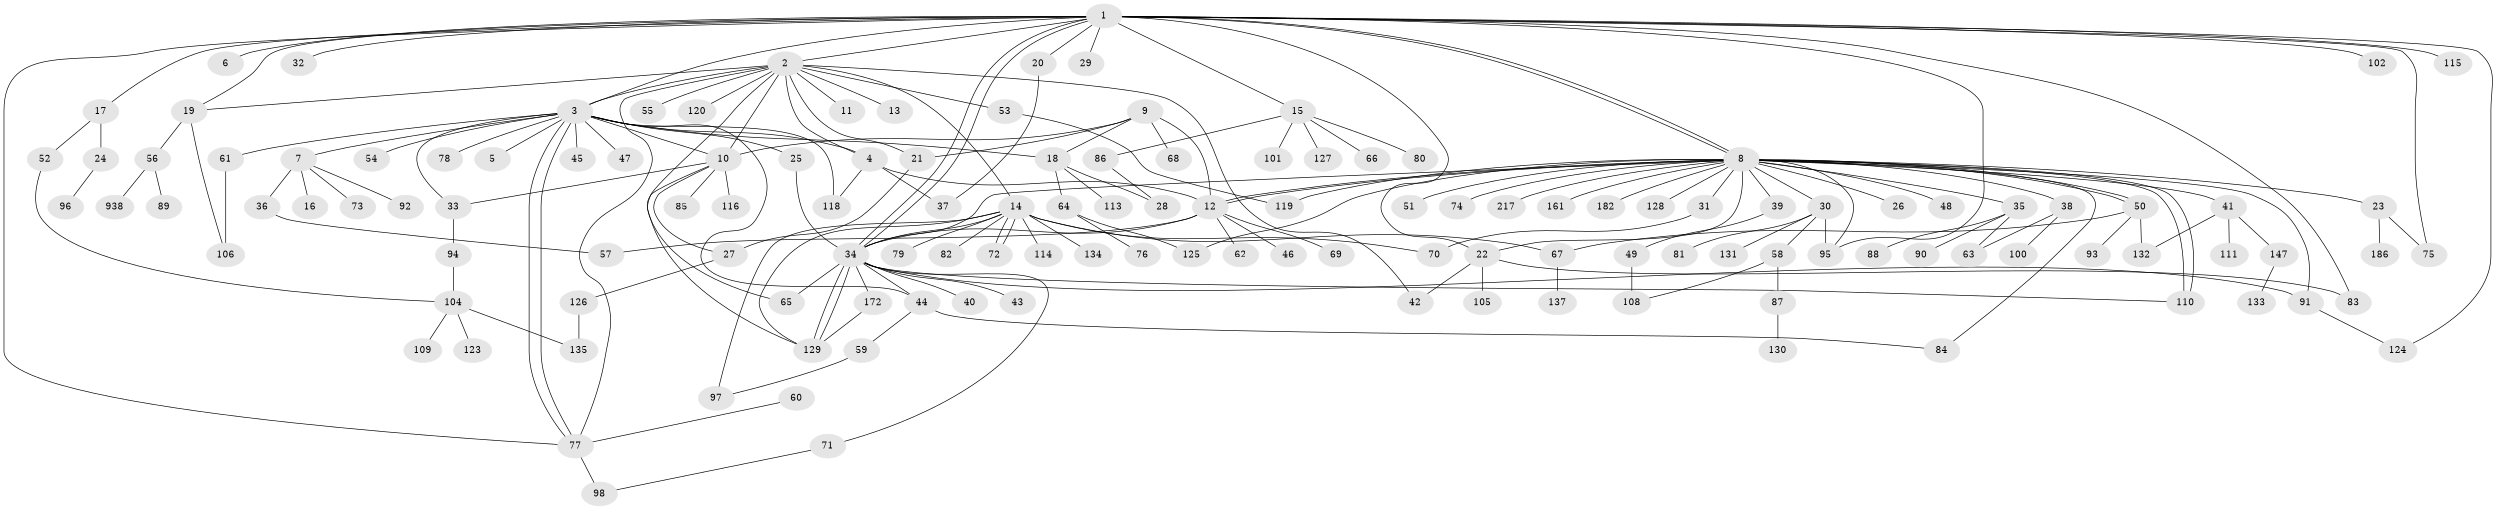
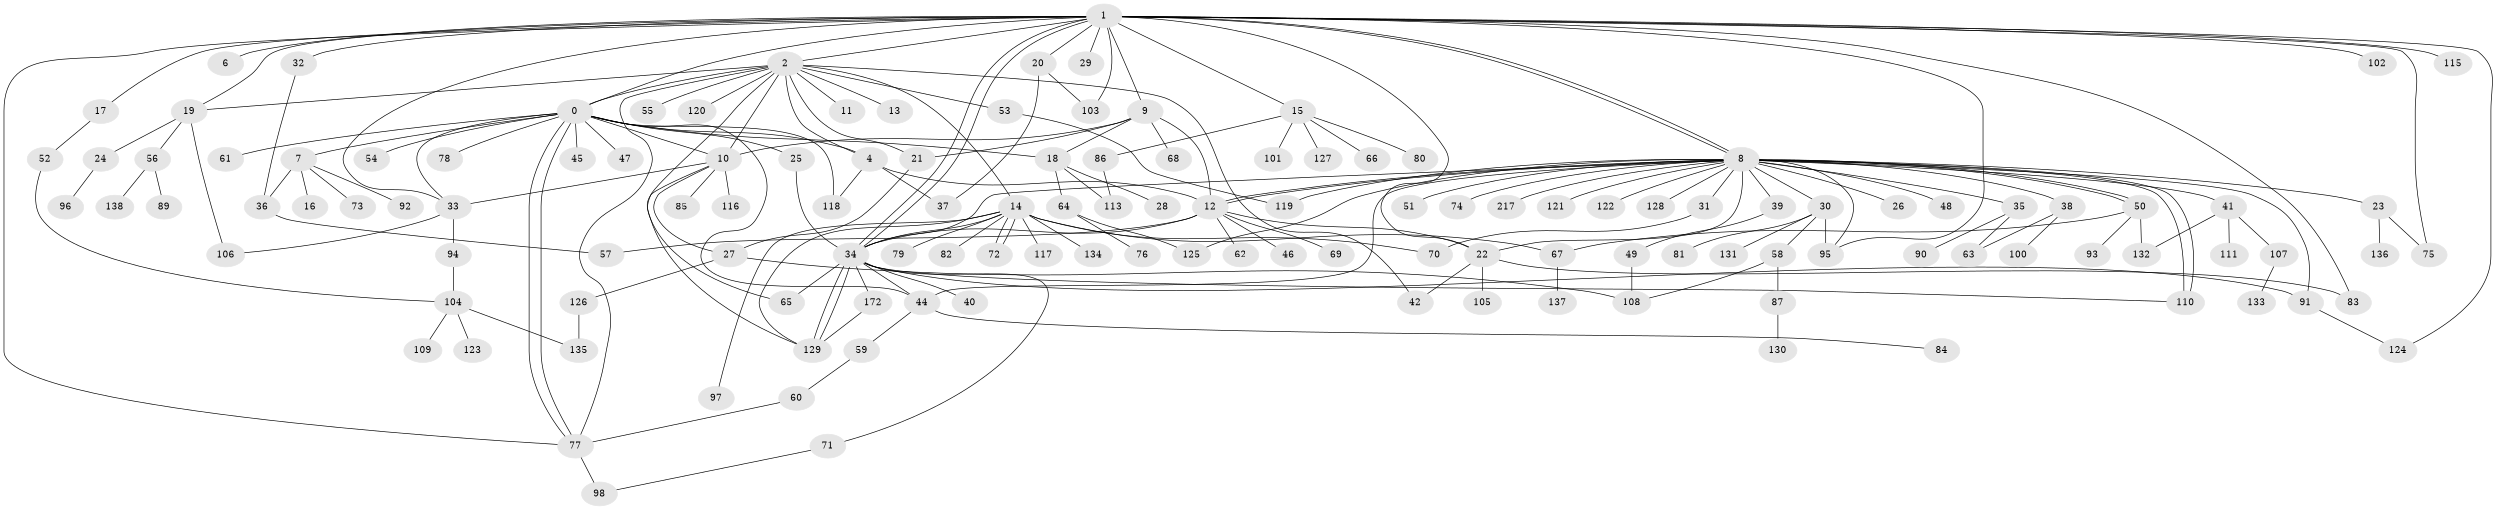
none -> (644, 45)
none -> (1125, 64)
(575, 112) -> (575, 112)
none -> (1091, 112)
(101, 135) -> (145, 135)
none -> (278, 135)
(493, 159) -> none
(1127, 180) -> (1106, 178)
(2094, 200) -> (1357, 268)
(115, 207) -> (115, 207)
(226, 207) -> (343, 239)
(1556, 207) -> (1556, 207)
(1606, 207) -> (1606, 207)
none -> (1348, 227)
(1044, 255) -> (1044, 255)
(1873, 255) -> none
(2279, 255) -> (2279, 255)
(2380, 255) -> (2380, 255)
none -> (1181, 273)
(1018, 303) -> none
(791, 378) -> (829, 374)
